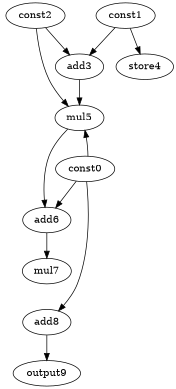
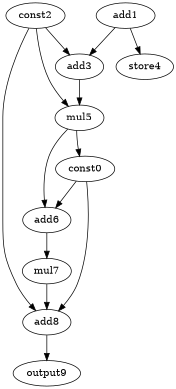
(126, 16) -> (126, 16)
(87, 147) -> (77, 140)
none -> (3, 168)
none -> (47, 293)
